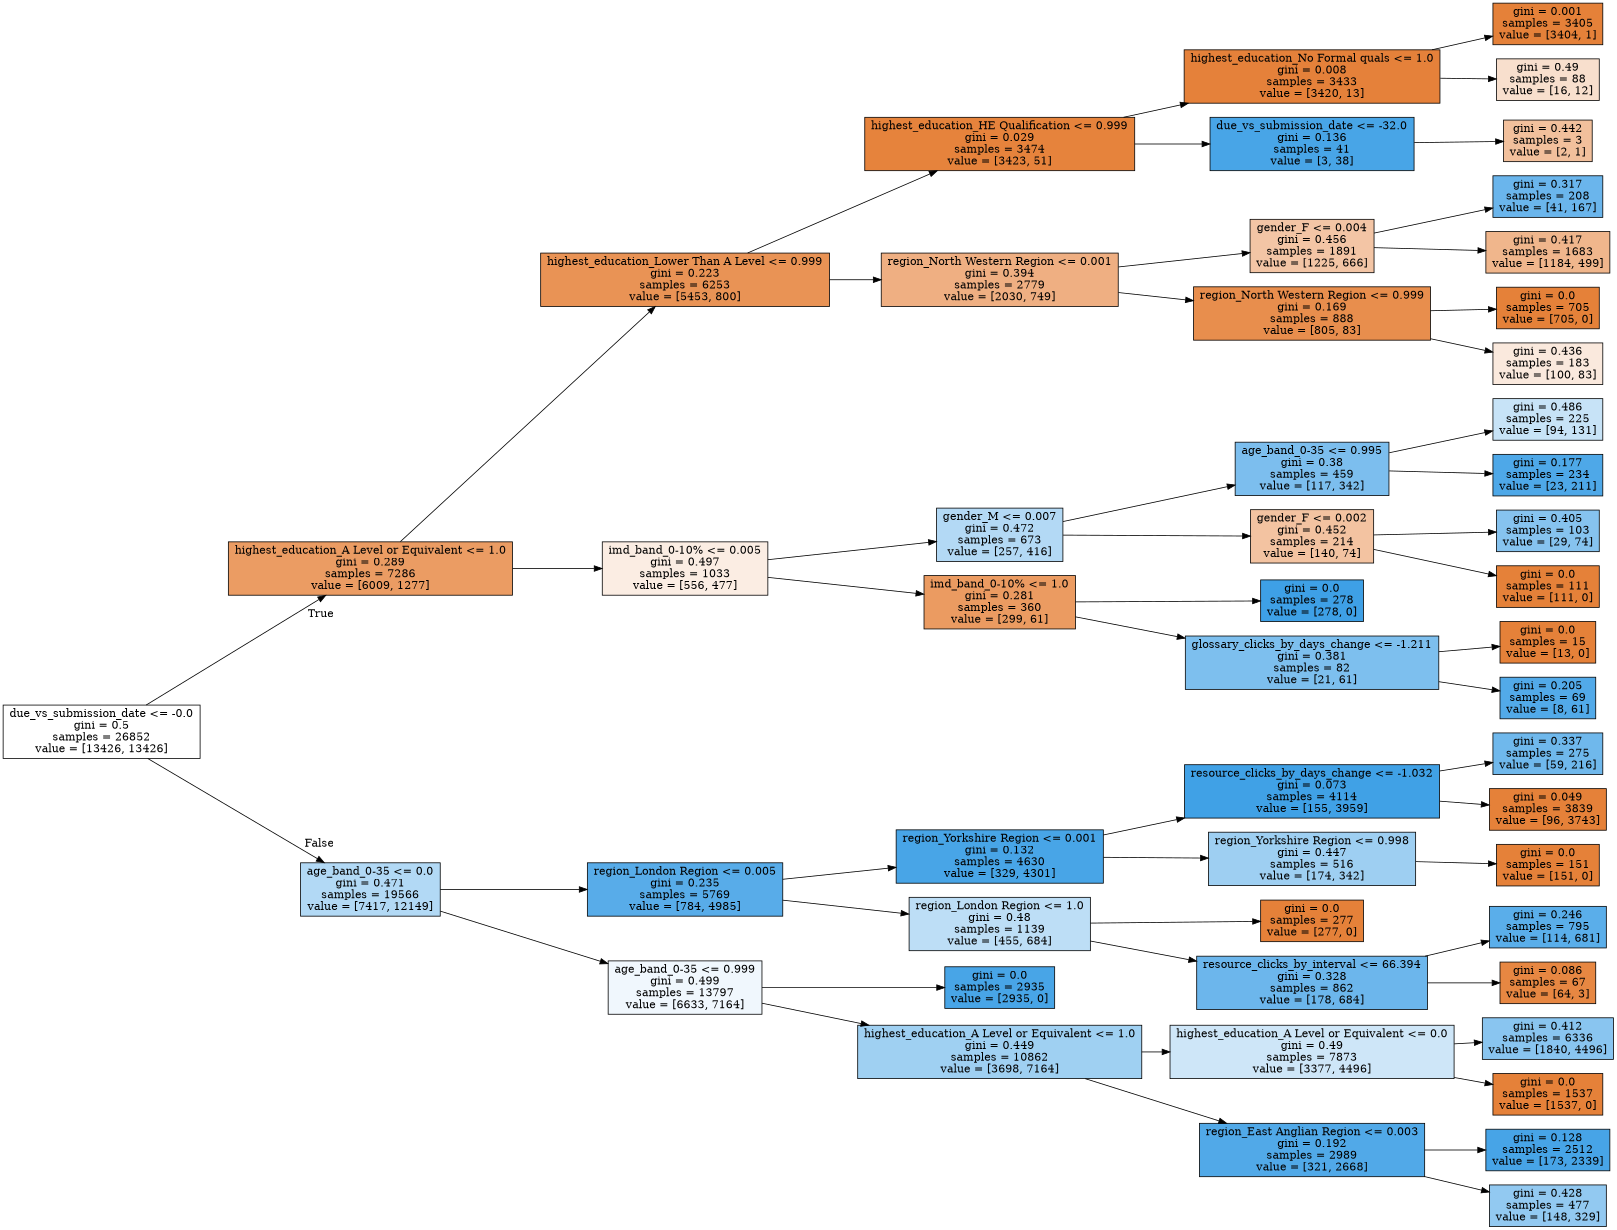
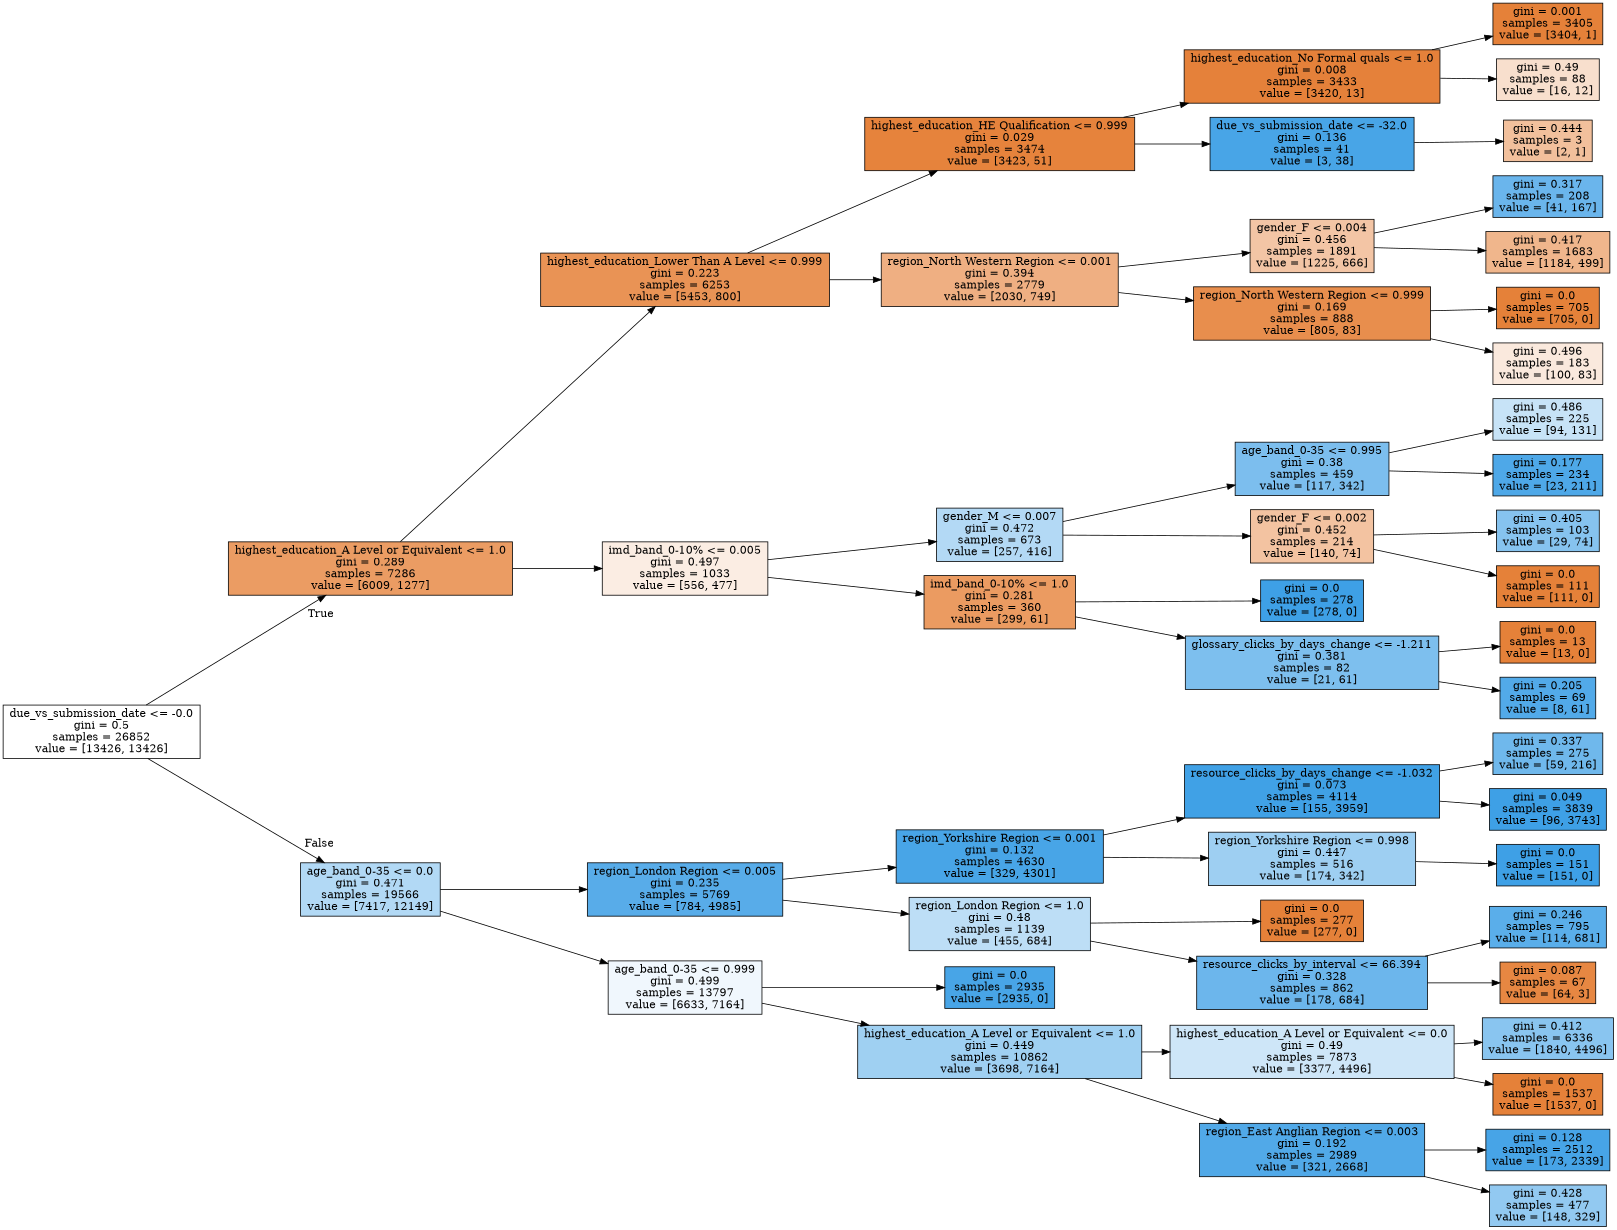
(1548, 141) -> (1548, 141)
(1548, 364) -> (1548, 364)
(1548, 642) -> (1548, 642)
(1548, 809) -> (1548, 809)
(1548, 865) -> (1548, 865)
(1548, 983) -> (1548, 983)
